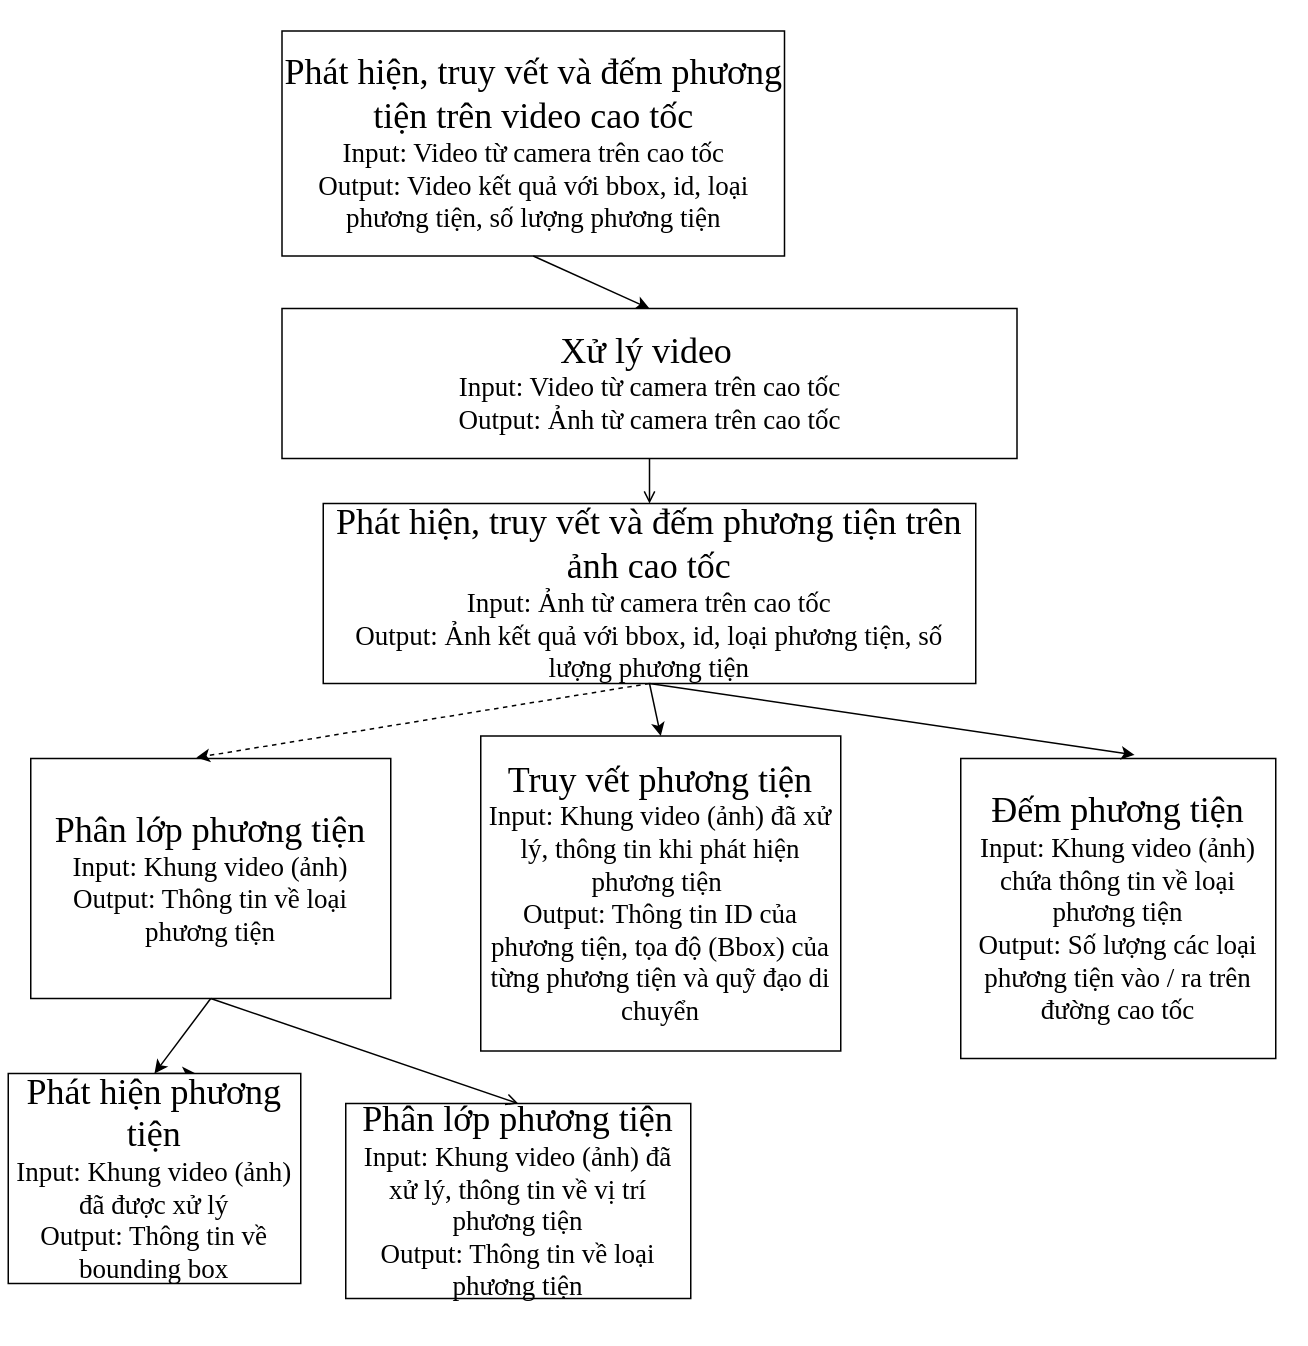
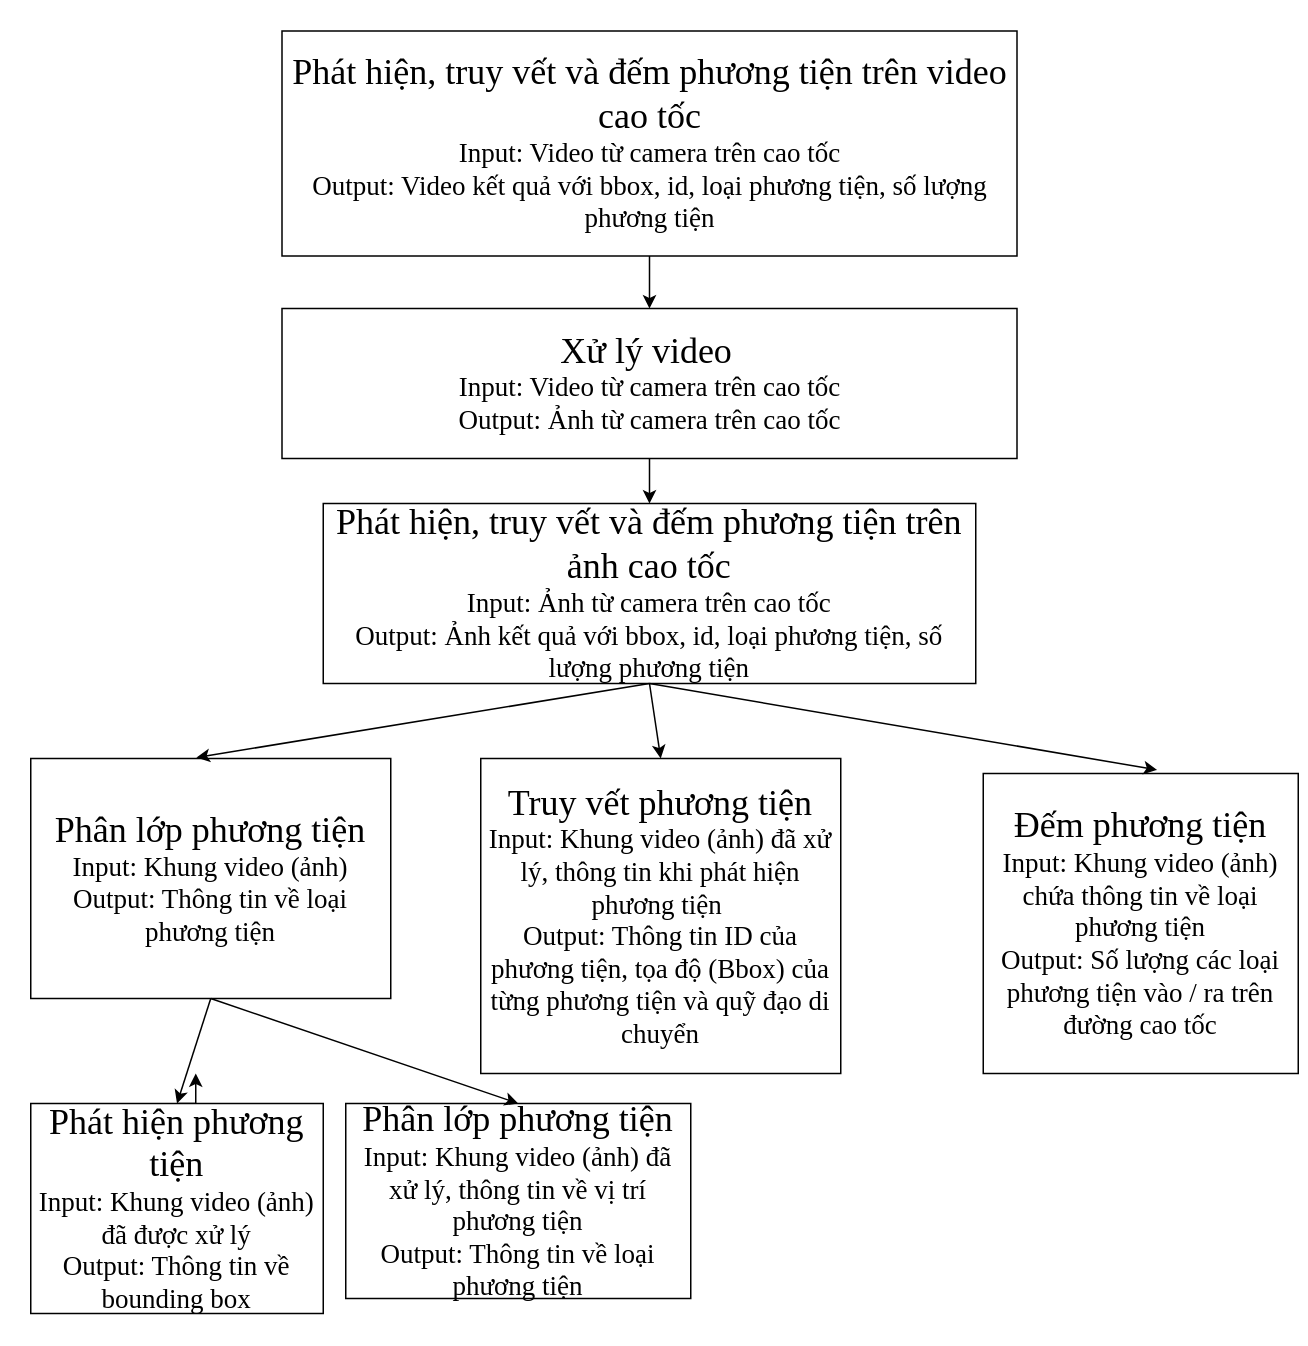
(533, 143) -> (650, 143)
(650, 494) -> (650, 492)
(426, 720) -> (426, 720)
(661, 893) -> (661, 916)
(1118, 908) -> (1141, 923)
(509, 1100) -> (507, 1100)
(155, 1178) -> (177, 1208)
